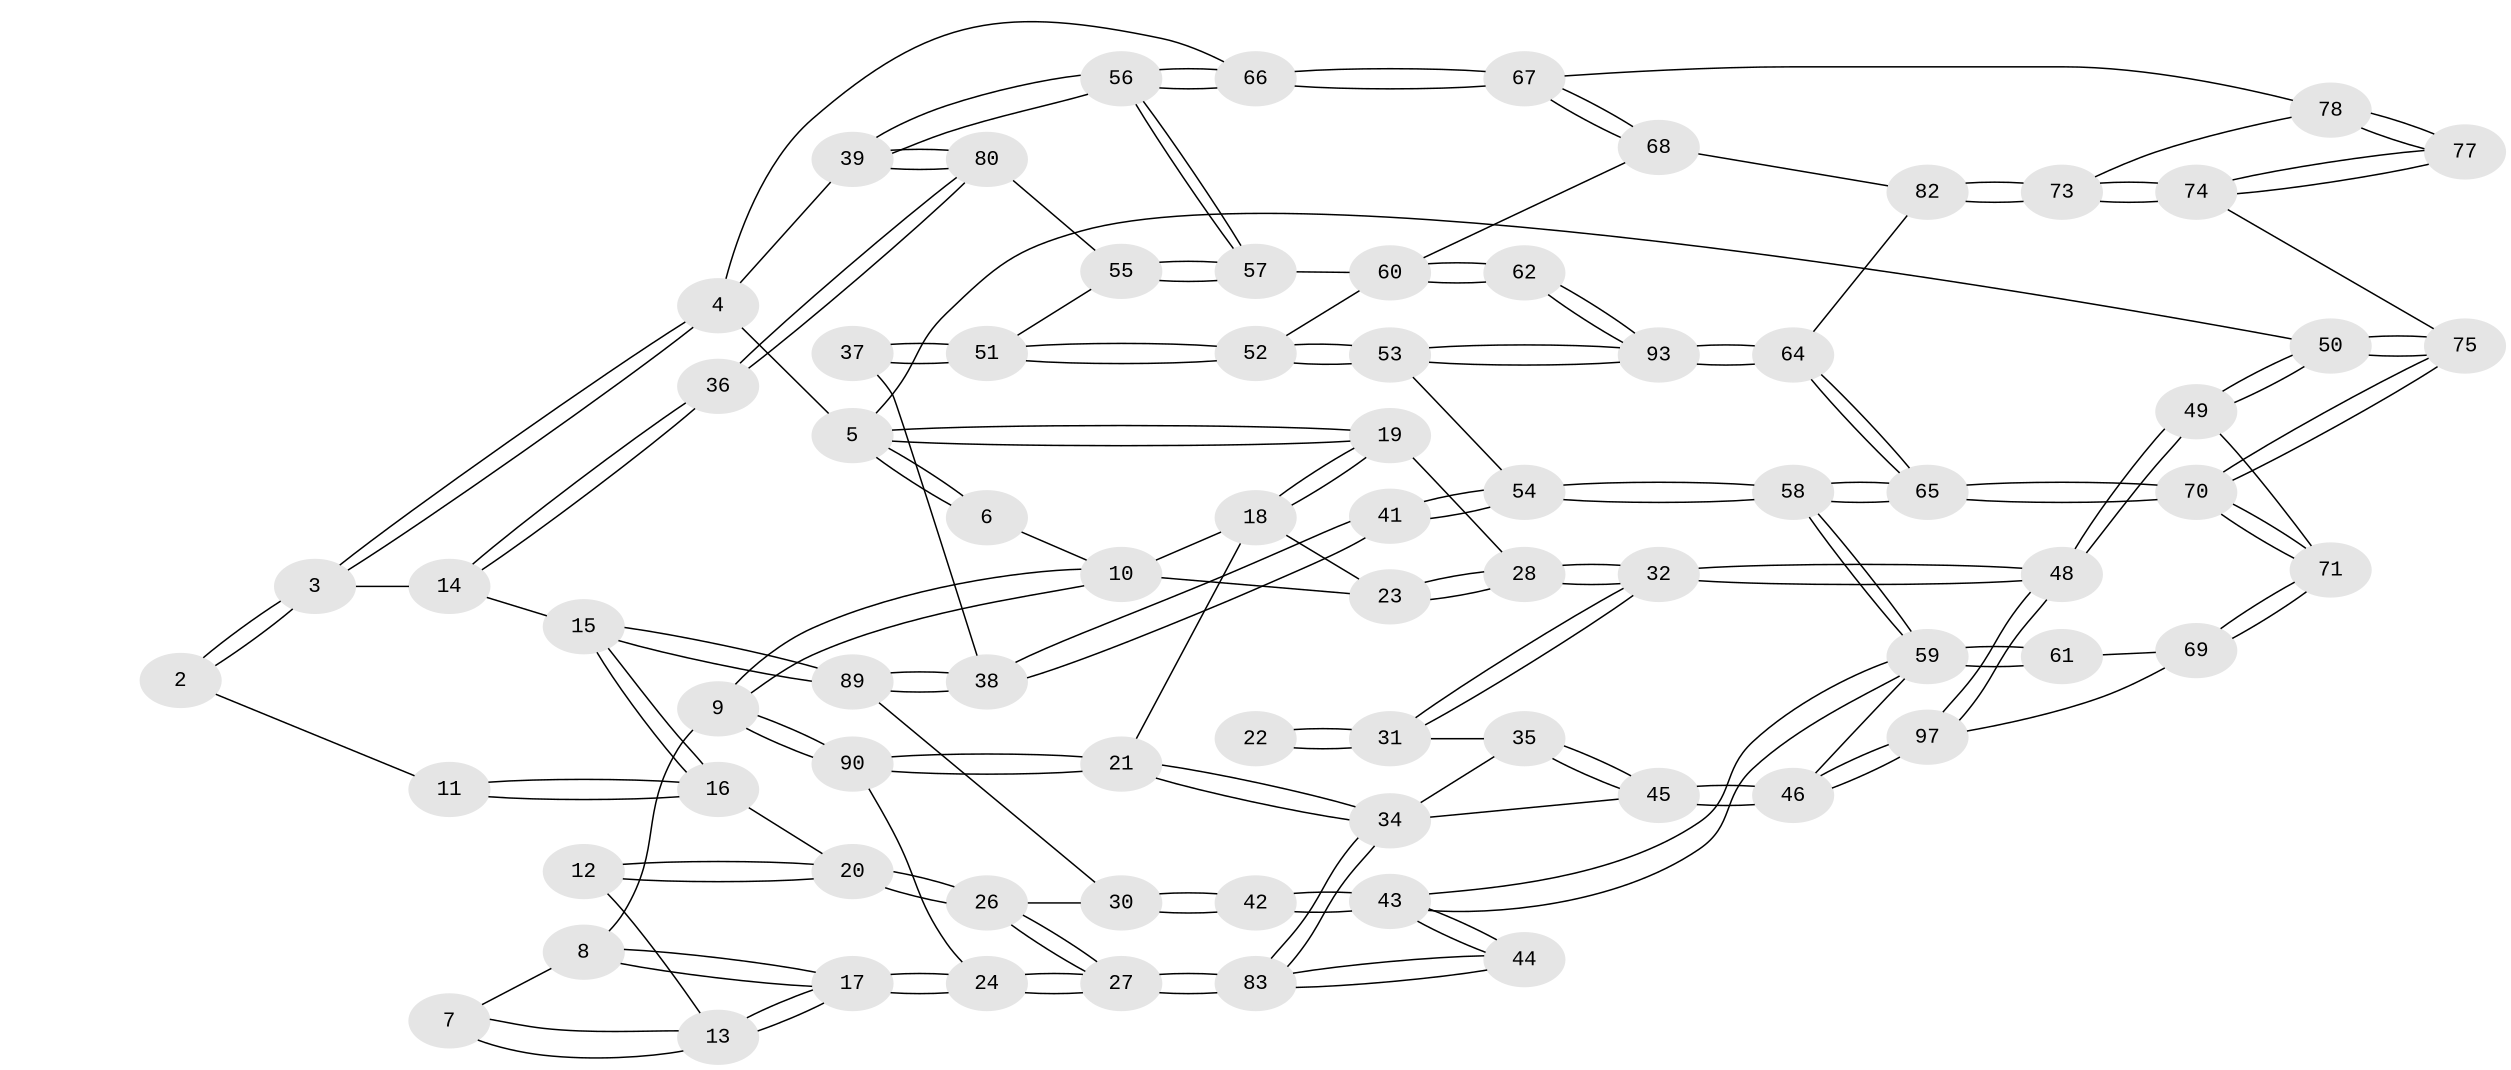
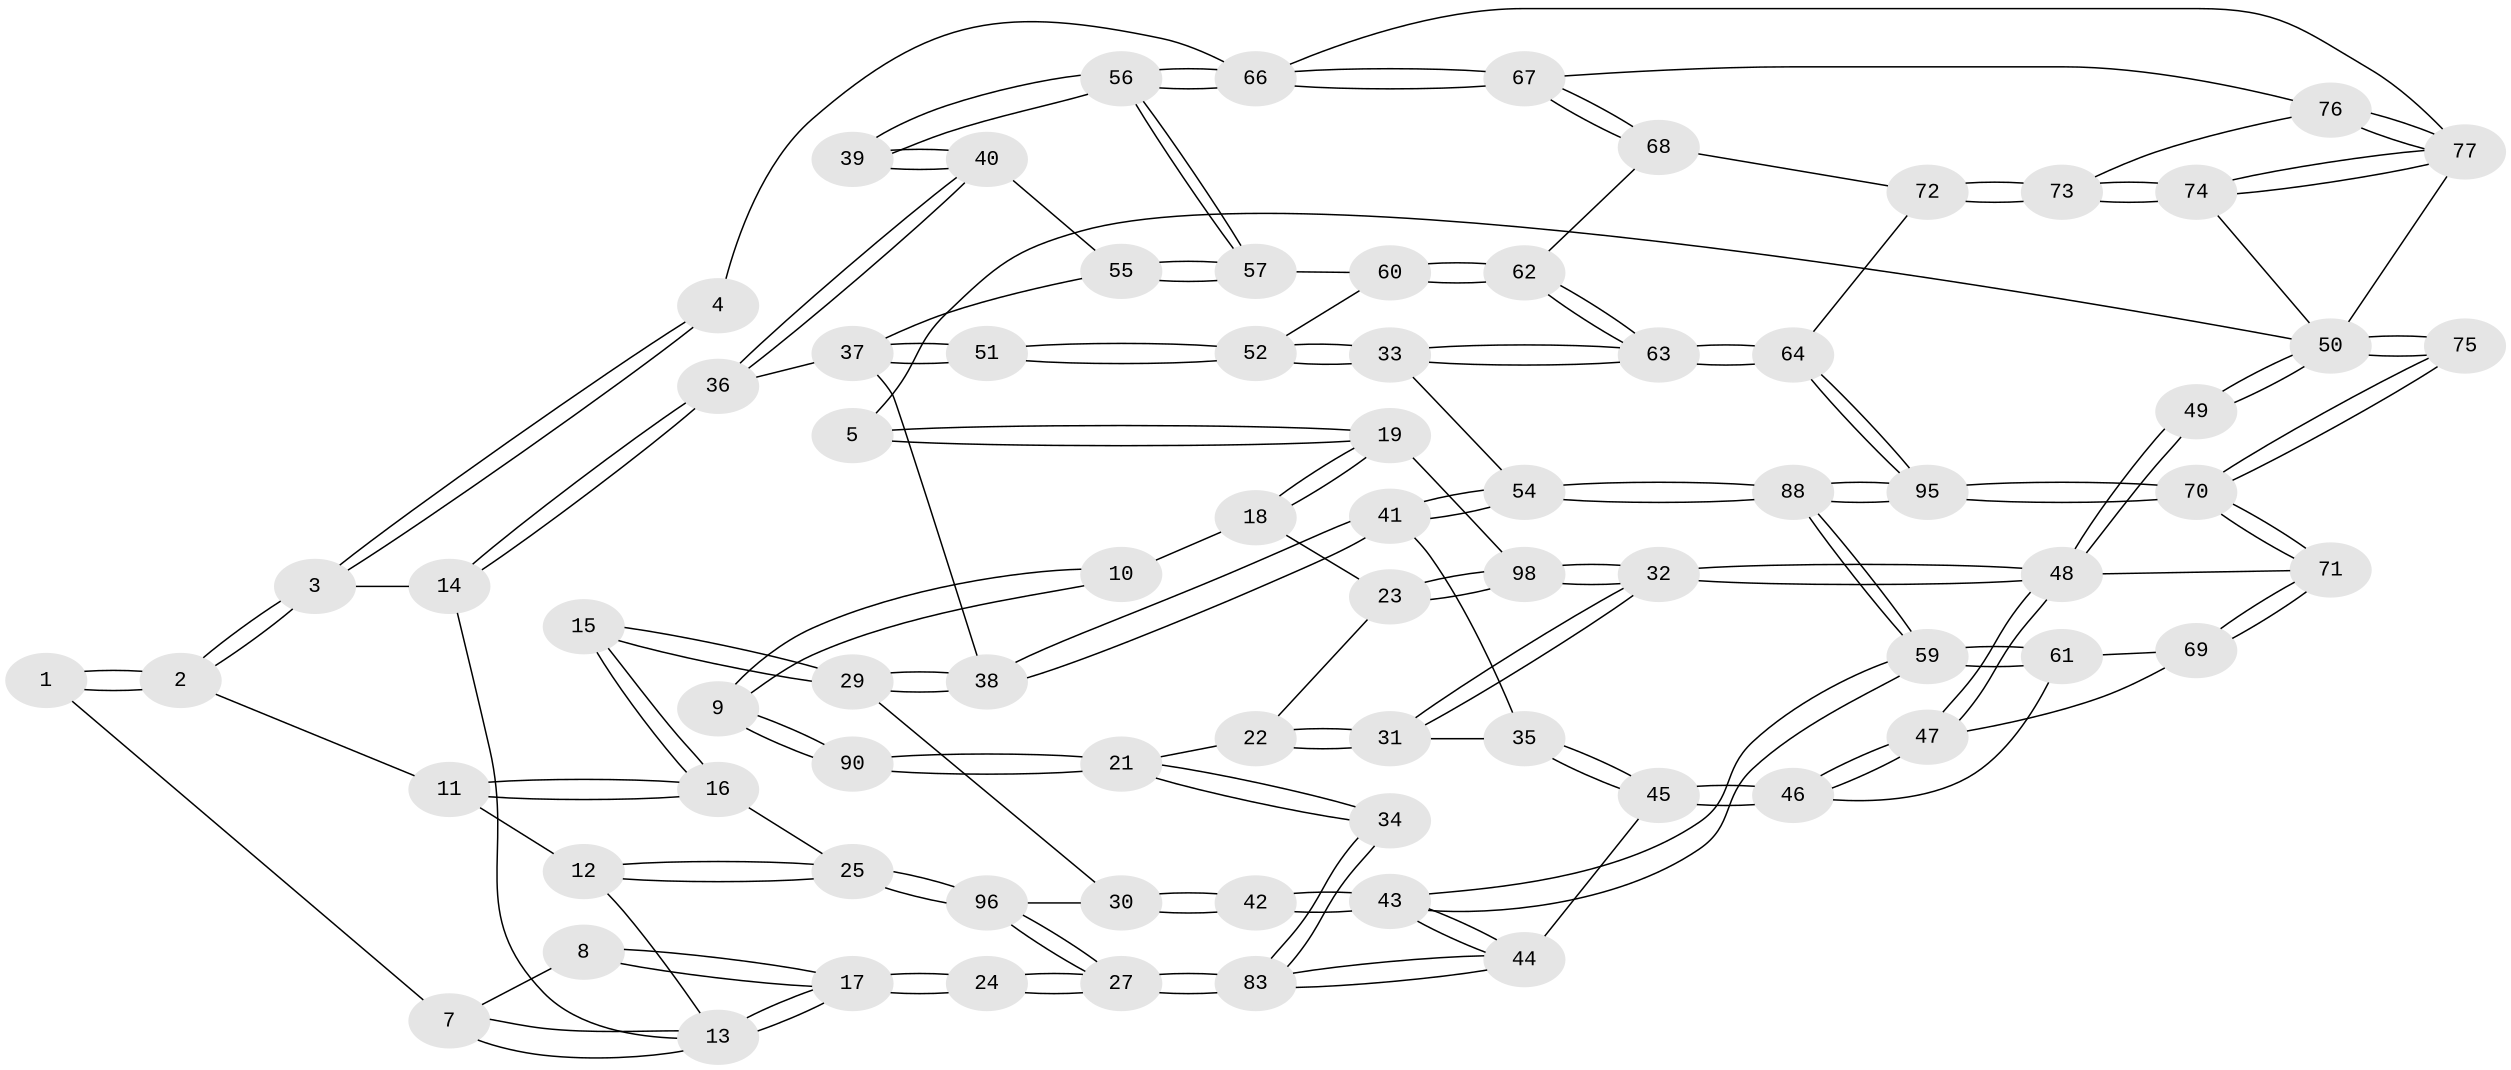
none -> (1880, 9)
(2331, 110) -> (2331, 110)
(987, 159) -> (987, 159)
(1928, 192) -> (1928, 192)
(1524, 210) -> (1592, 210)
(785, 232) -> none
none -> (2398, 249)
(2331, 269) -> (2264, 269)
(1054, 312) -> (982, 302)
(1390, 355) -> (1390, 355)
(1659, 355) -> (1659, 355)
none -> (785, 370)
(785, 371) -> none
(2267, 489) -> (2196, 572)
(1793, 492) -> (1793, 492)
(1928, 492) -> (1928, 492)
(987, 518) -> none
(1524, 574) -> (1524, 574)
(1242, 584) -> (1323, 668)
(517, 607) -> (497, 879)
(1188, 641) -> (1189, 751)
none -> (46, 680)
(853, 682) -> (853, 682)
(1860, 726) -> (1962, 780)
(1928, 737) -> (1928, 737)
(1457, 780) -> (1470, 622)
(1524, 808) -> (1589, 880)
none -> (517, 831)
(651, 831) -> none
(853, 872) -> (853, 872)
(917, 886) -> none
(987, 903) -> (987, 903)
